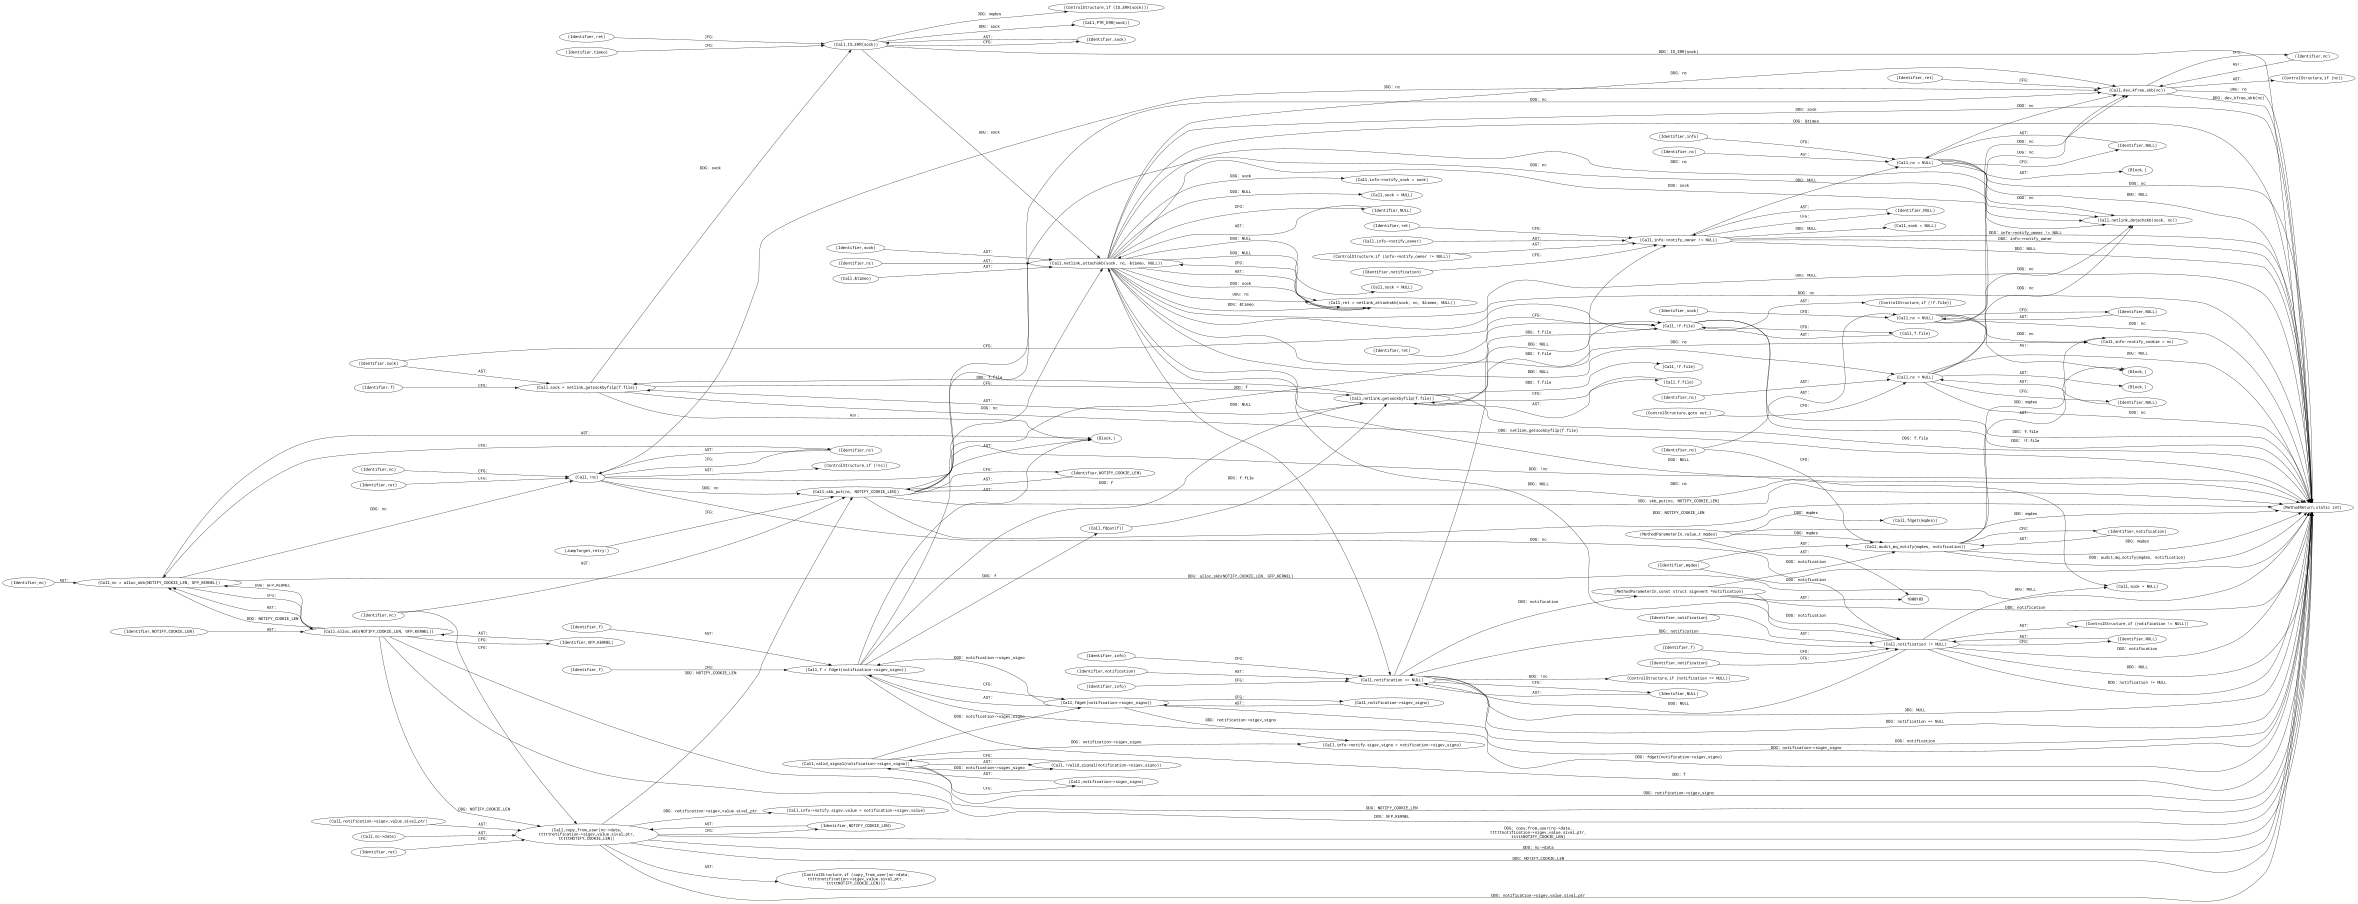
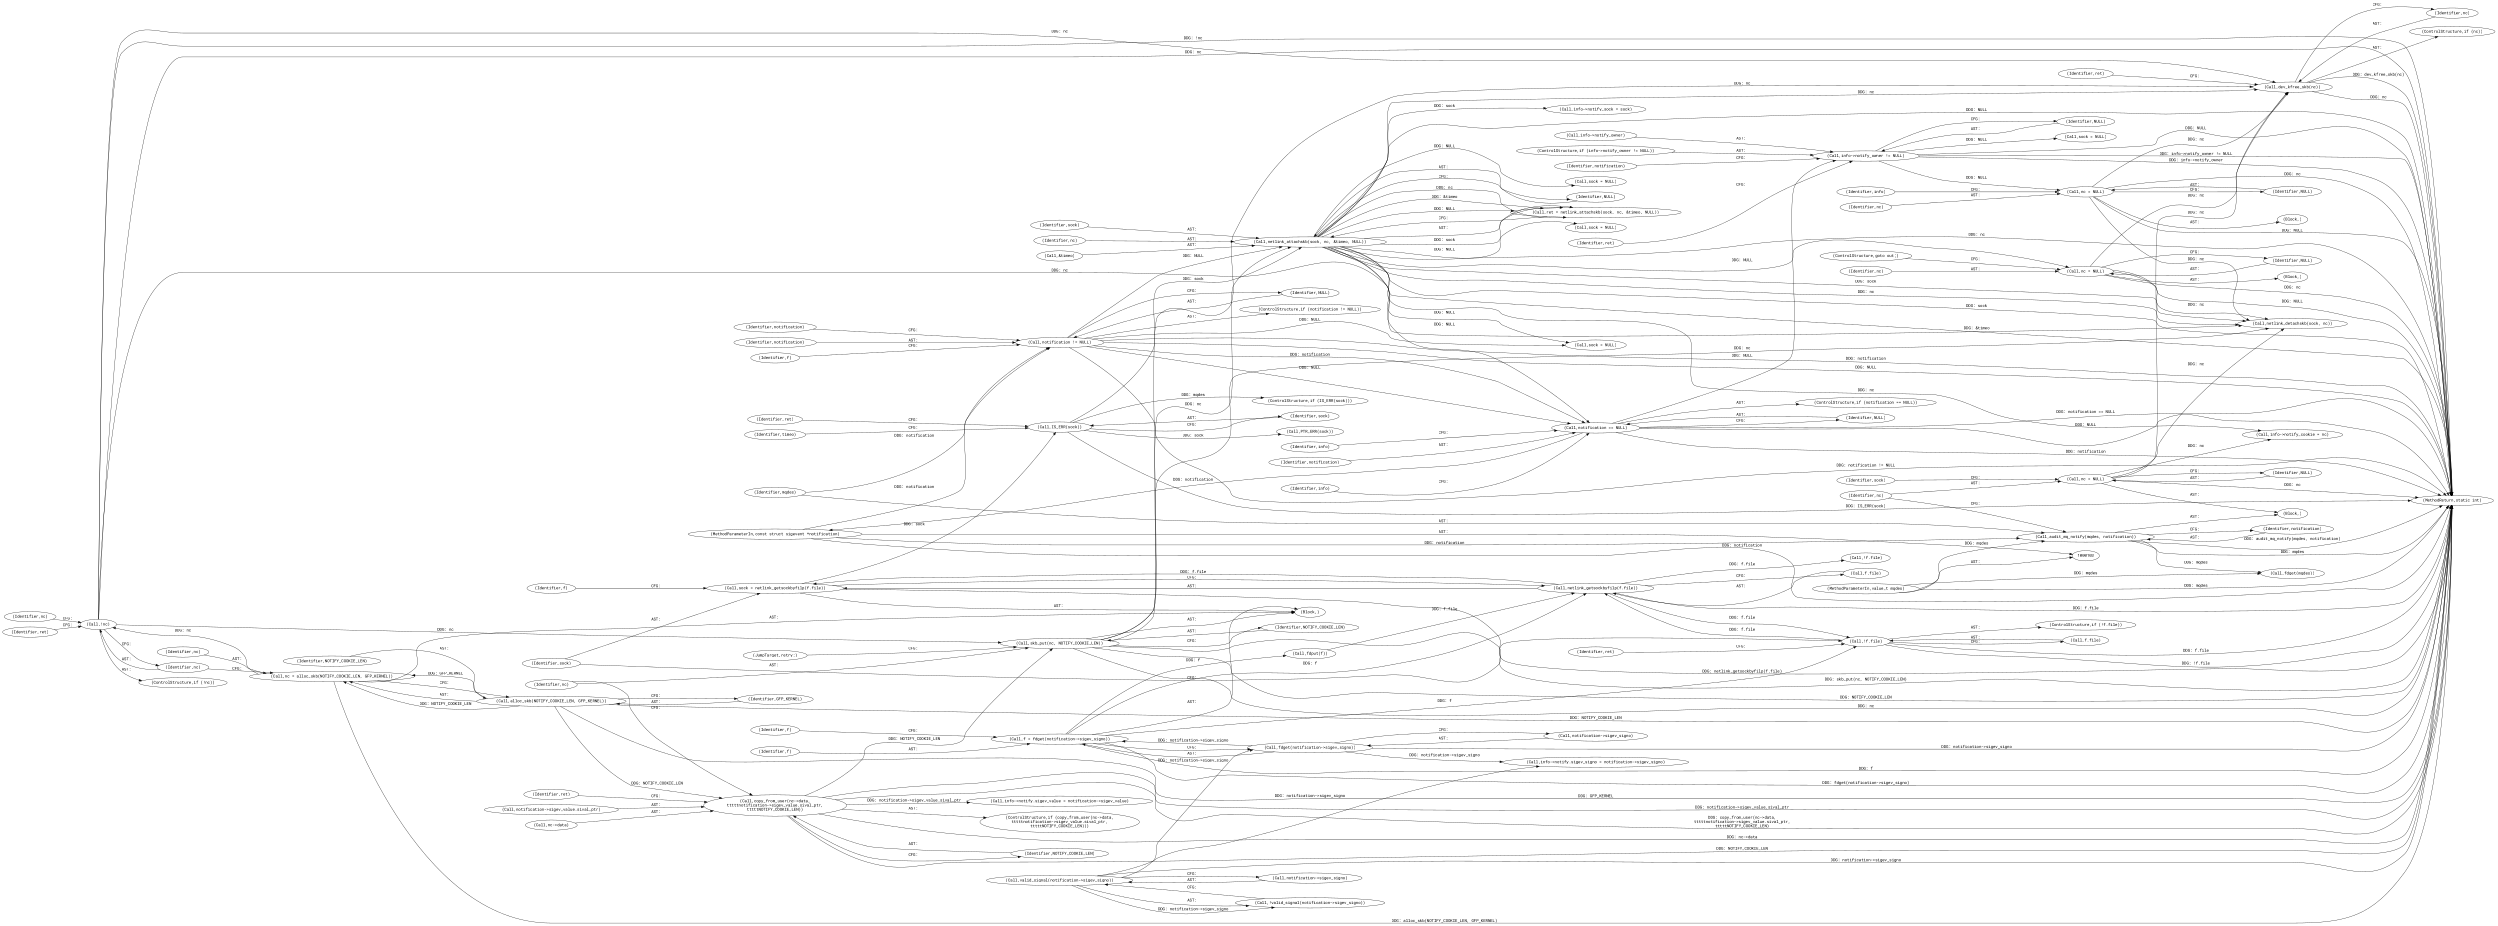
none -> (1050, 272)
(1999, 407) -> (2192, 569)
(1538, 677) -> (1742, 403)
